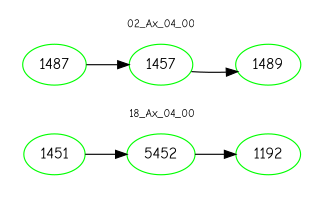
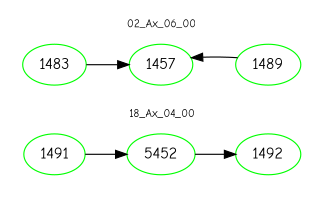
(162, 24) -> (162, 24)
(54, 65) -> (54, 65)
(209, 72) -> (220, 57)
(54, 154) -> (54, 154)
(268, 154) -> (268, 154)
